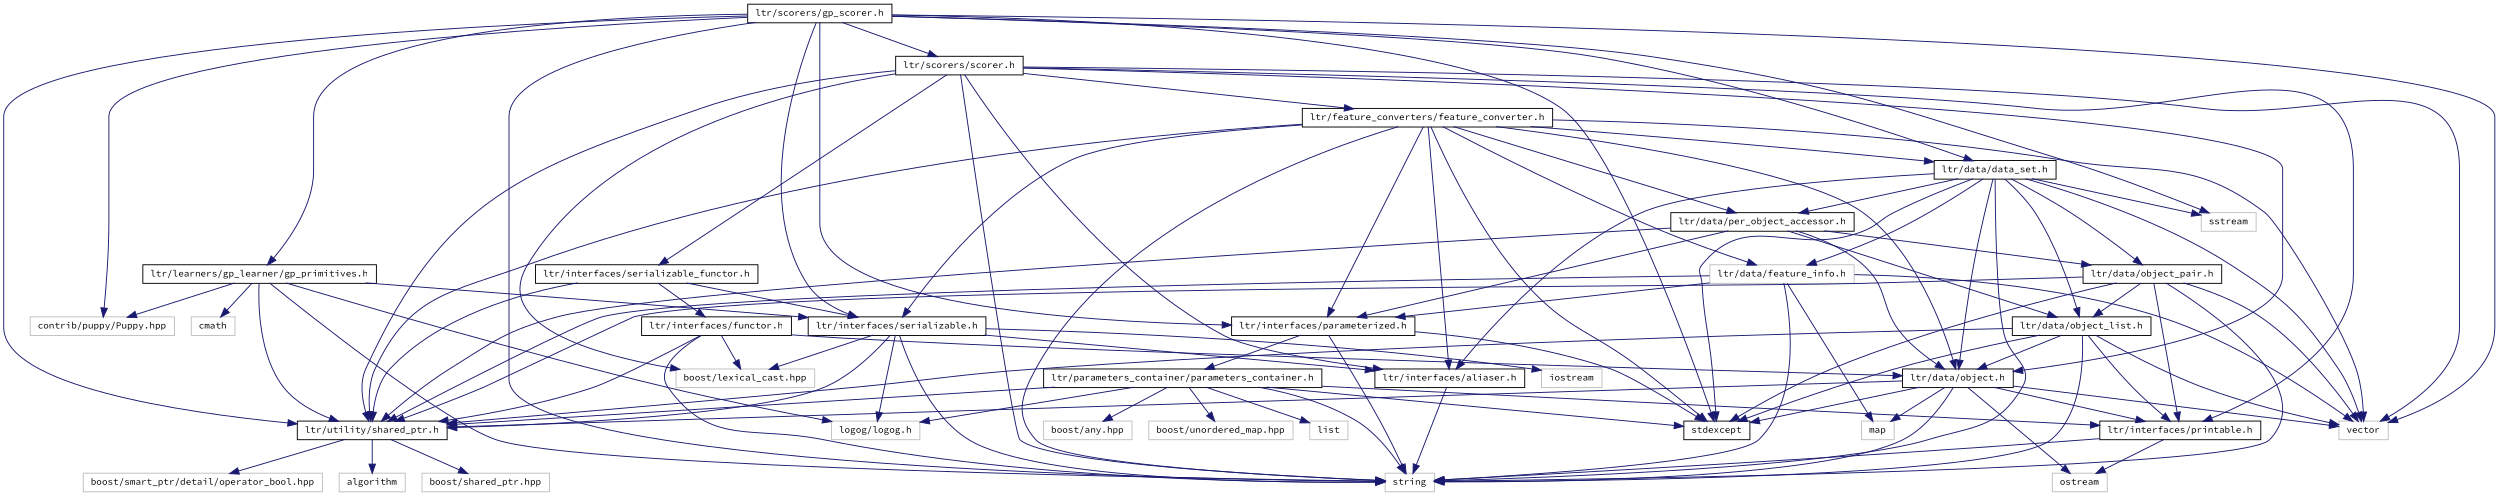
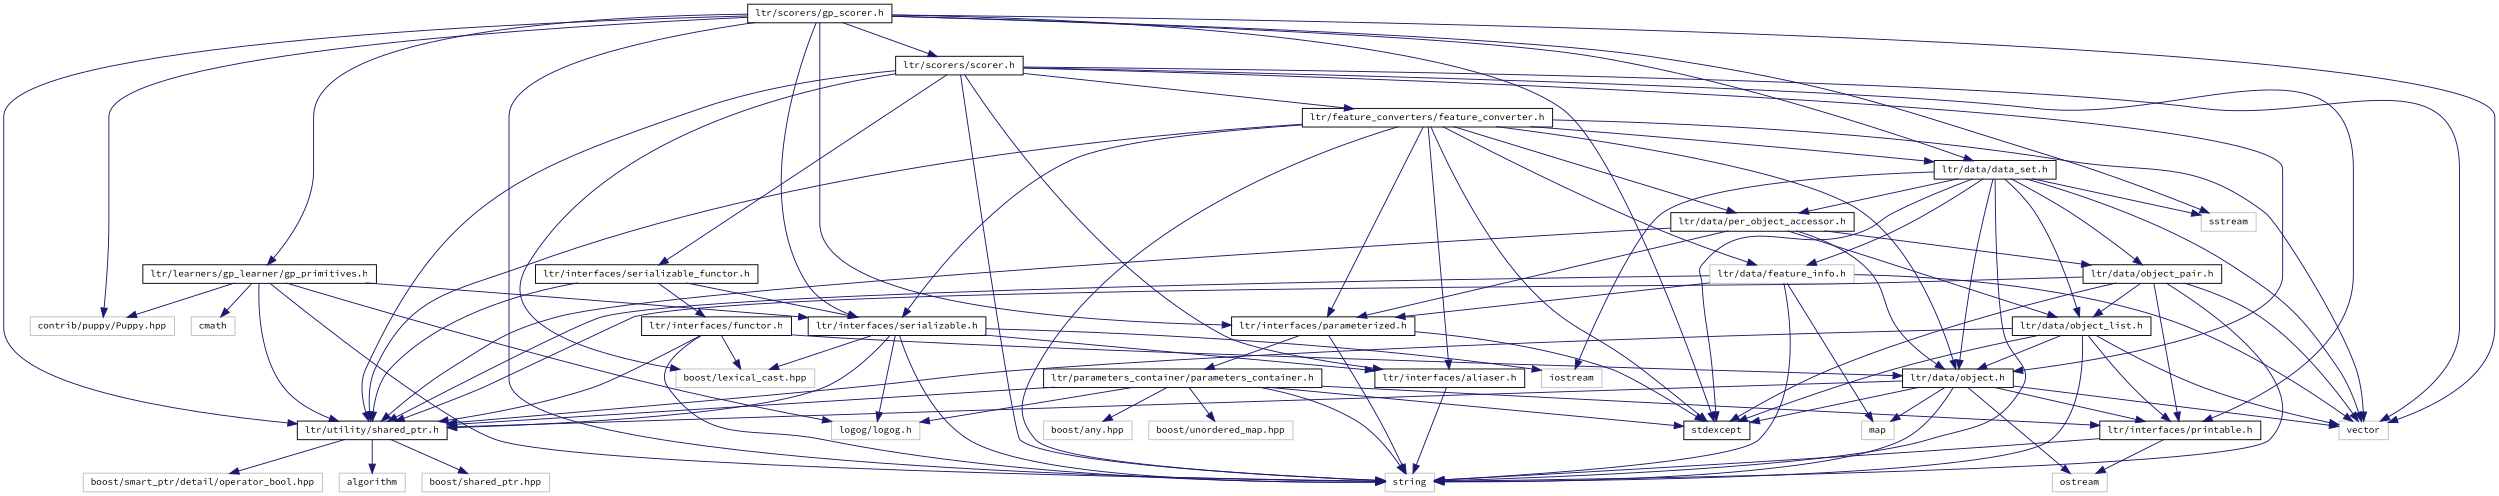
(1670, 204) -> (1712, 194)
(1329, 430) -> none
